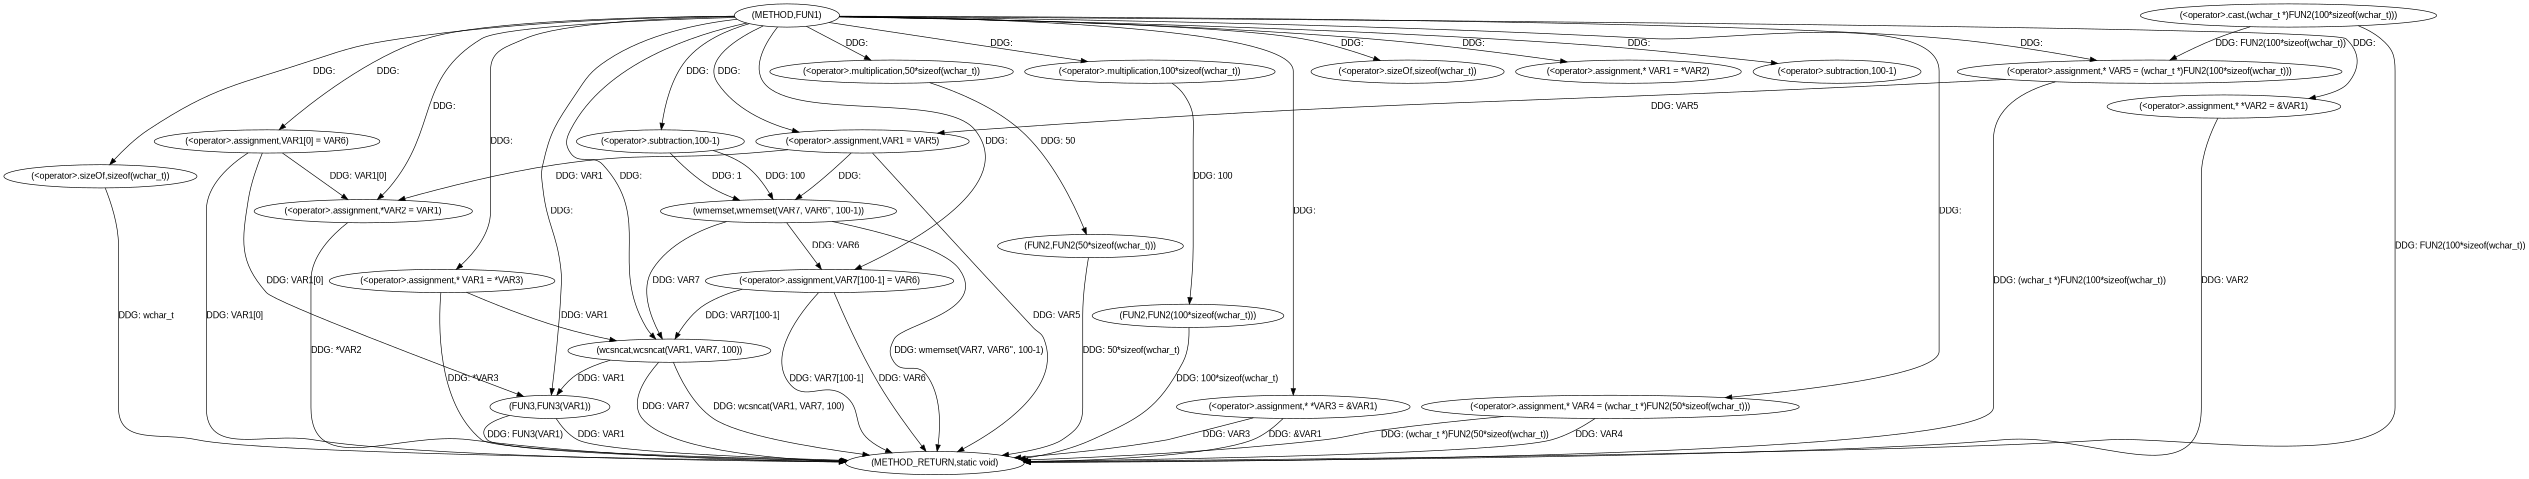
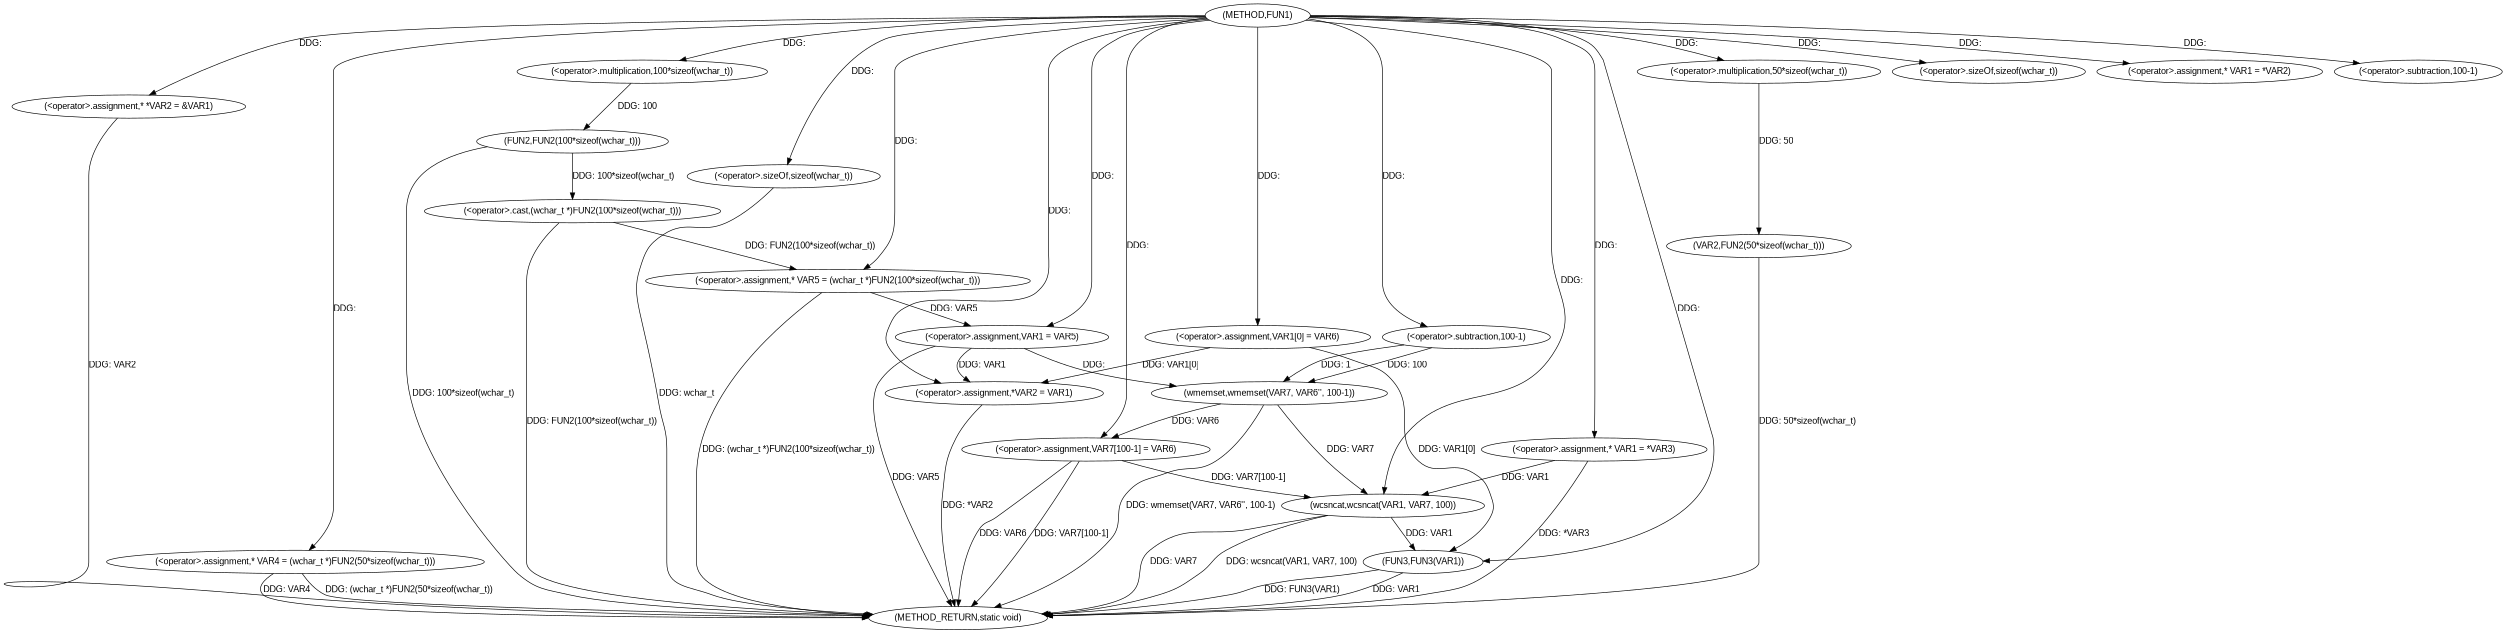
none -> (573, 173)
(1090, 246) -> (1759, 246)
(1293, 407) -> none
(309, 439) -> none
